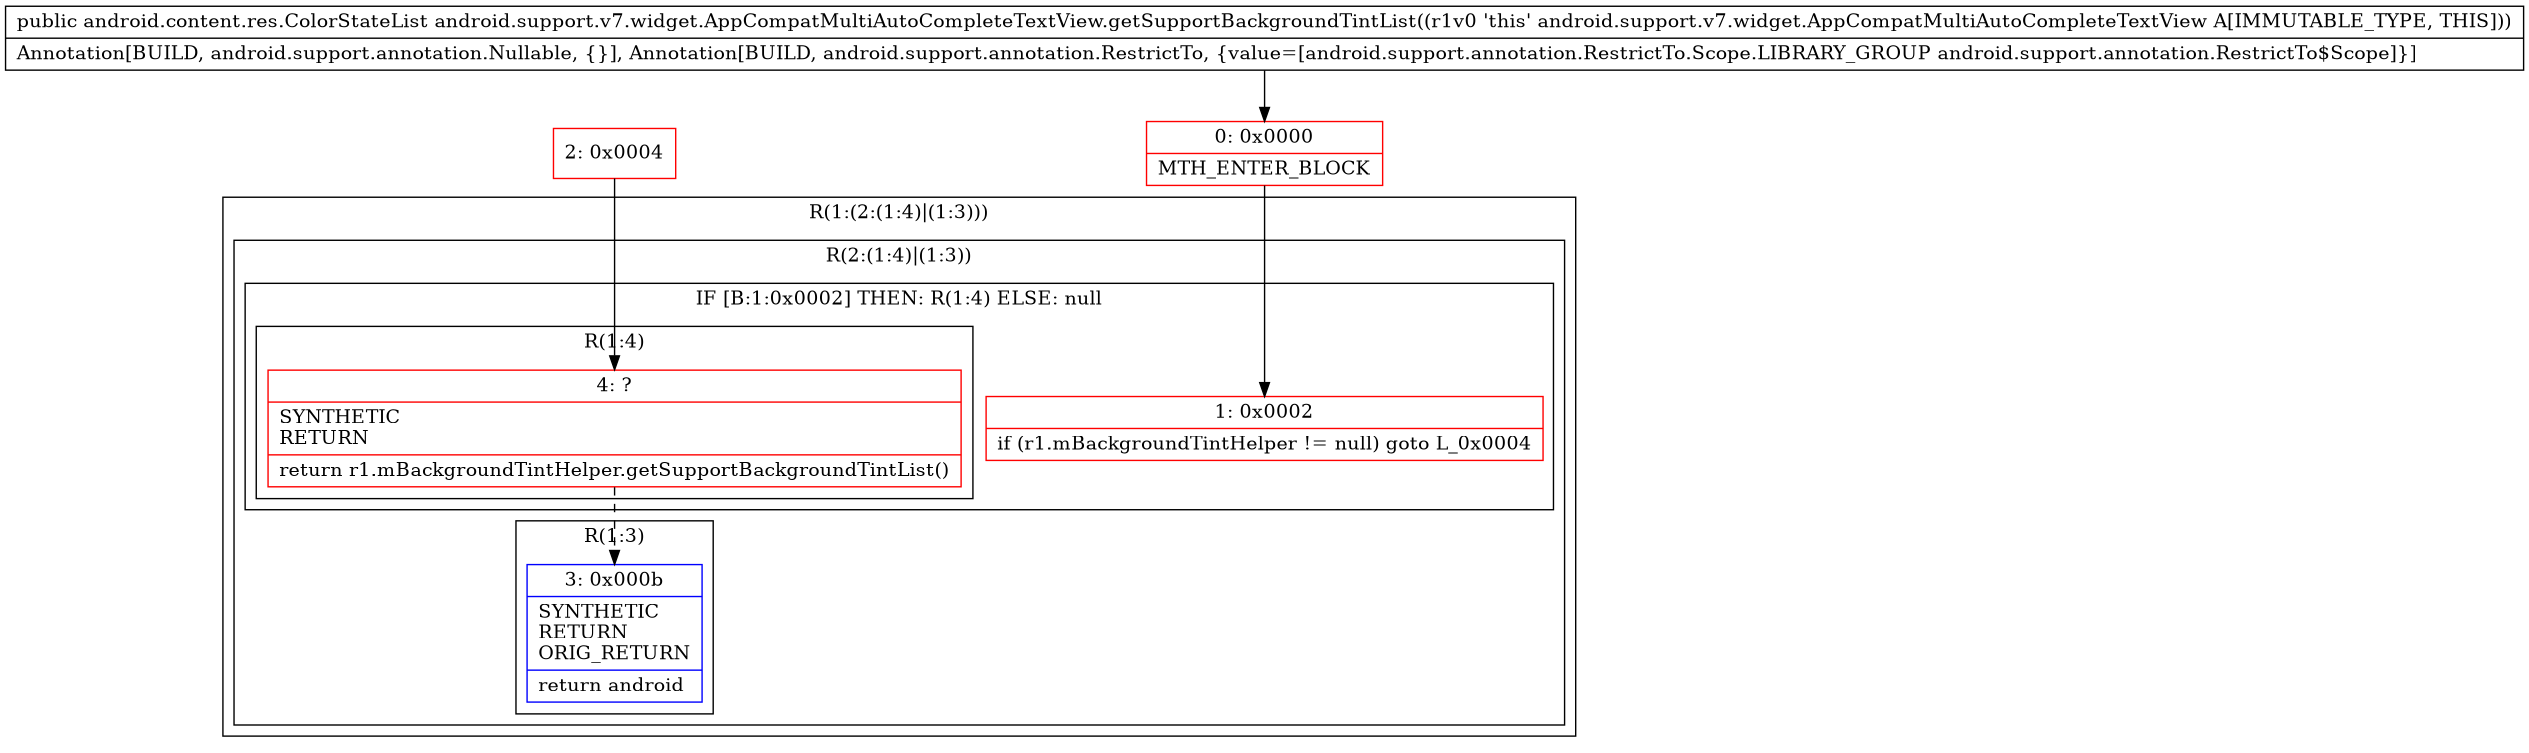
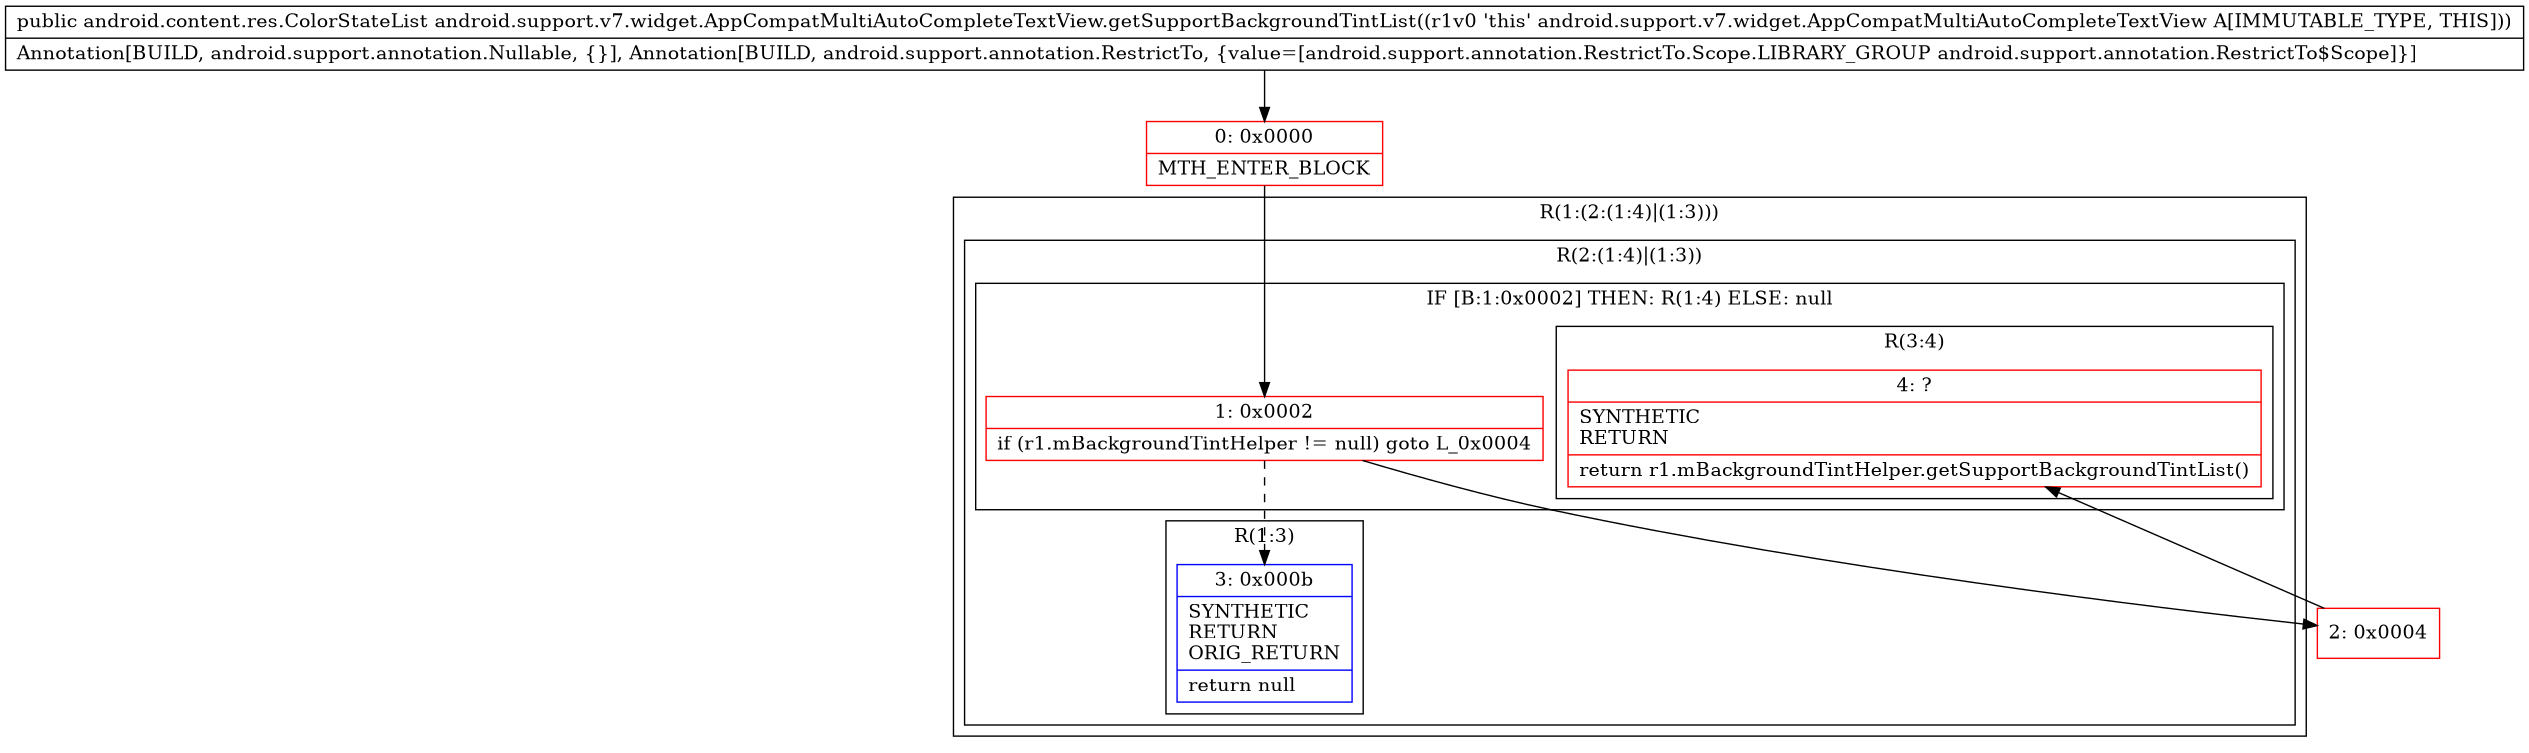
(615, 342) -> (1915, 342)
(615, 530) -> (1265, 501)
none -> (1830, 561)
(612, 685) -> (1242, 685)
